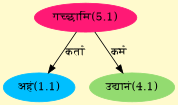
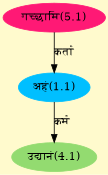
(107, 49) -> (54, 118)
